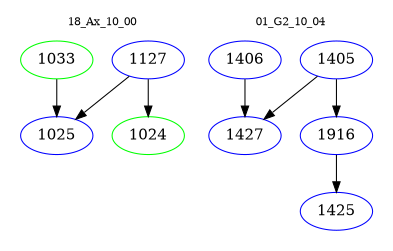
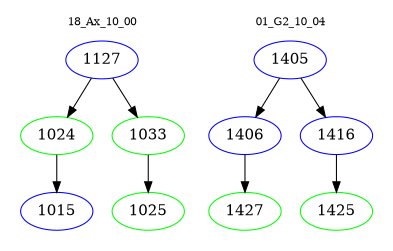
(107, 94) -> (122, 93)
(295, 94) -> (271, 93)
(57, 136) -> (148, 211)
(245, 136) -> (245, 211)
(336, 136) -> (336, 136)
none -> (57, 211)
(336, 211) -> (336, 211)
